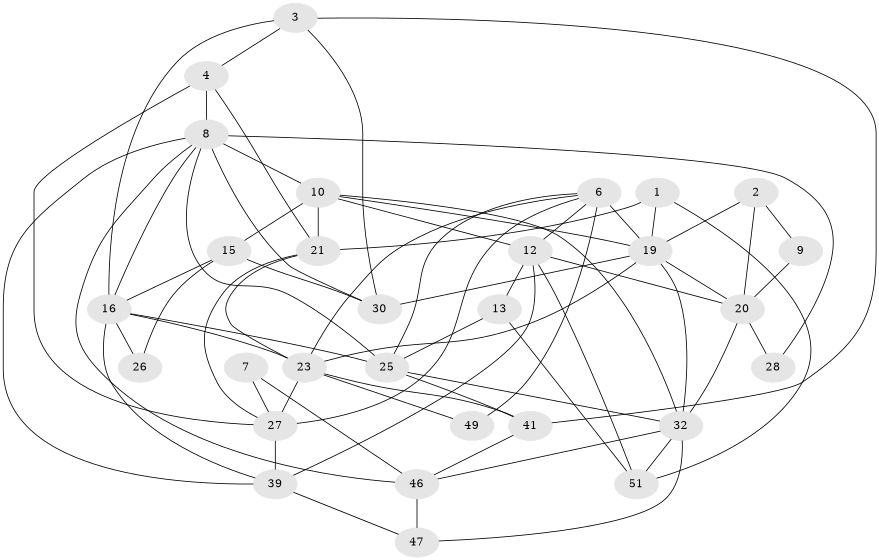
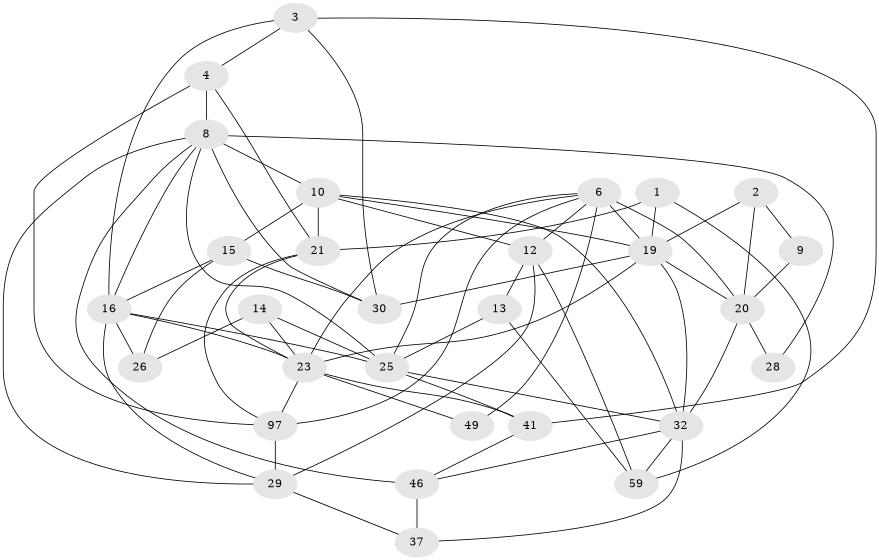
(636, 280) -> (683, 239)
none -> (260, 309)
(246, 368) -> none
(275, 426) -> (275, 426)
(275, 484) -> (275, 484)
(636, 484) -> (636, 484)
(417, 543) -> (417, 543)
